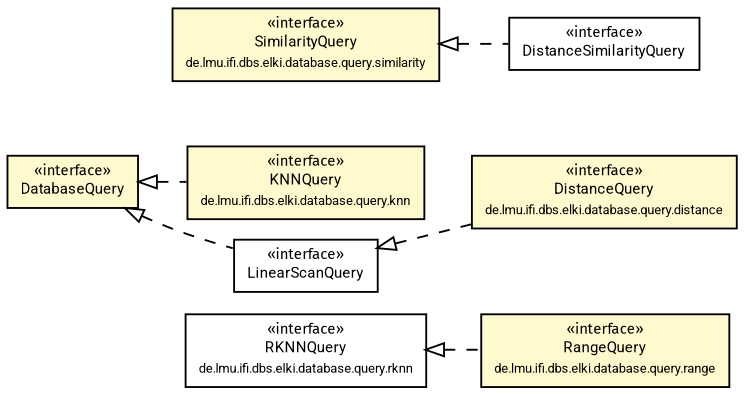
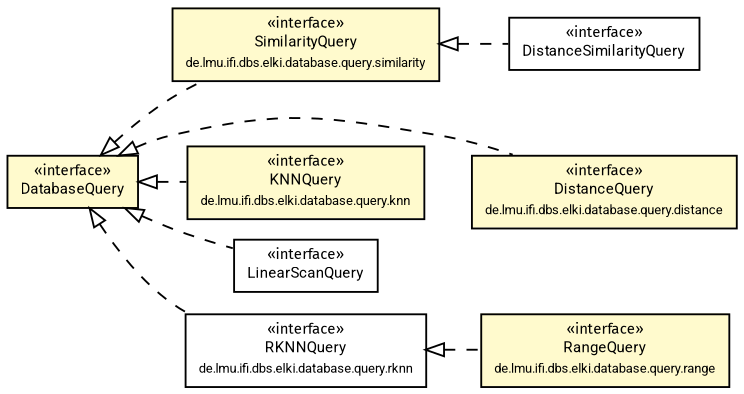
none -> (157, 108)
(433, 234) -> (324, 119)
none -> (139, 274)
